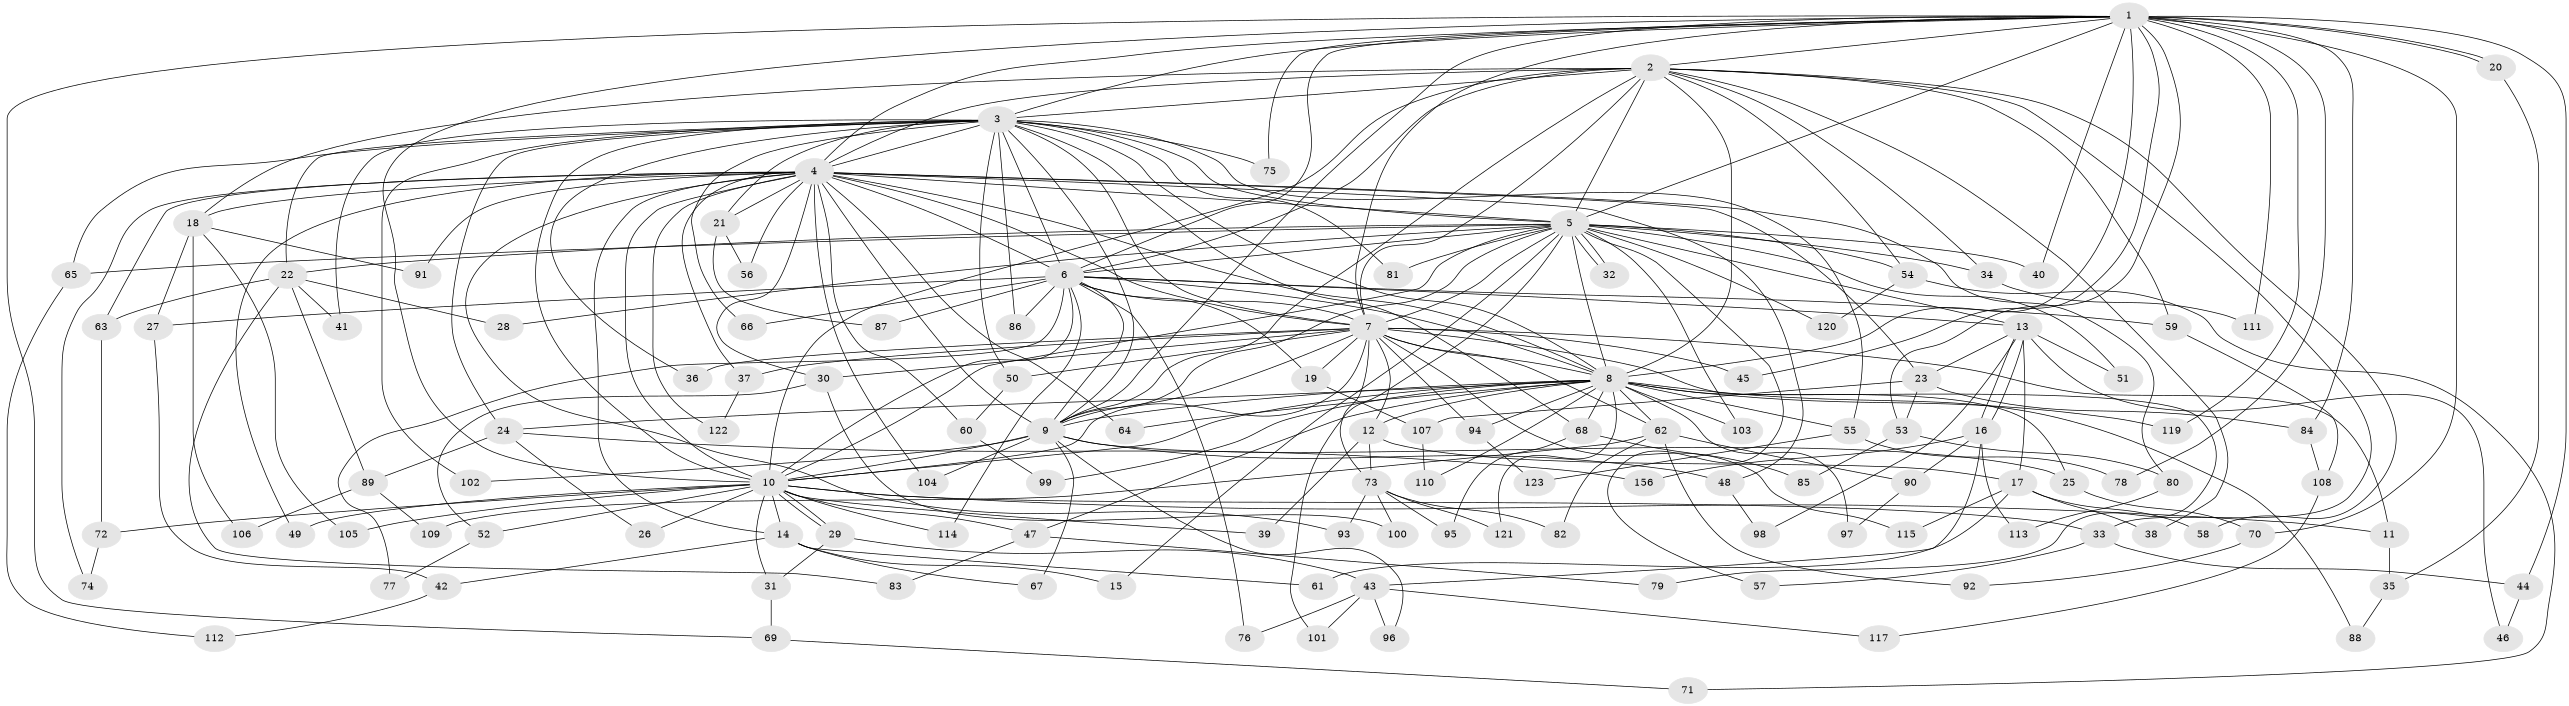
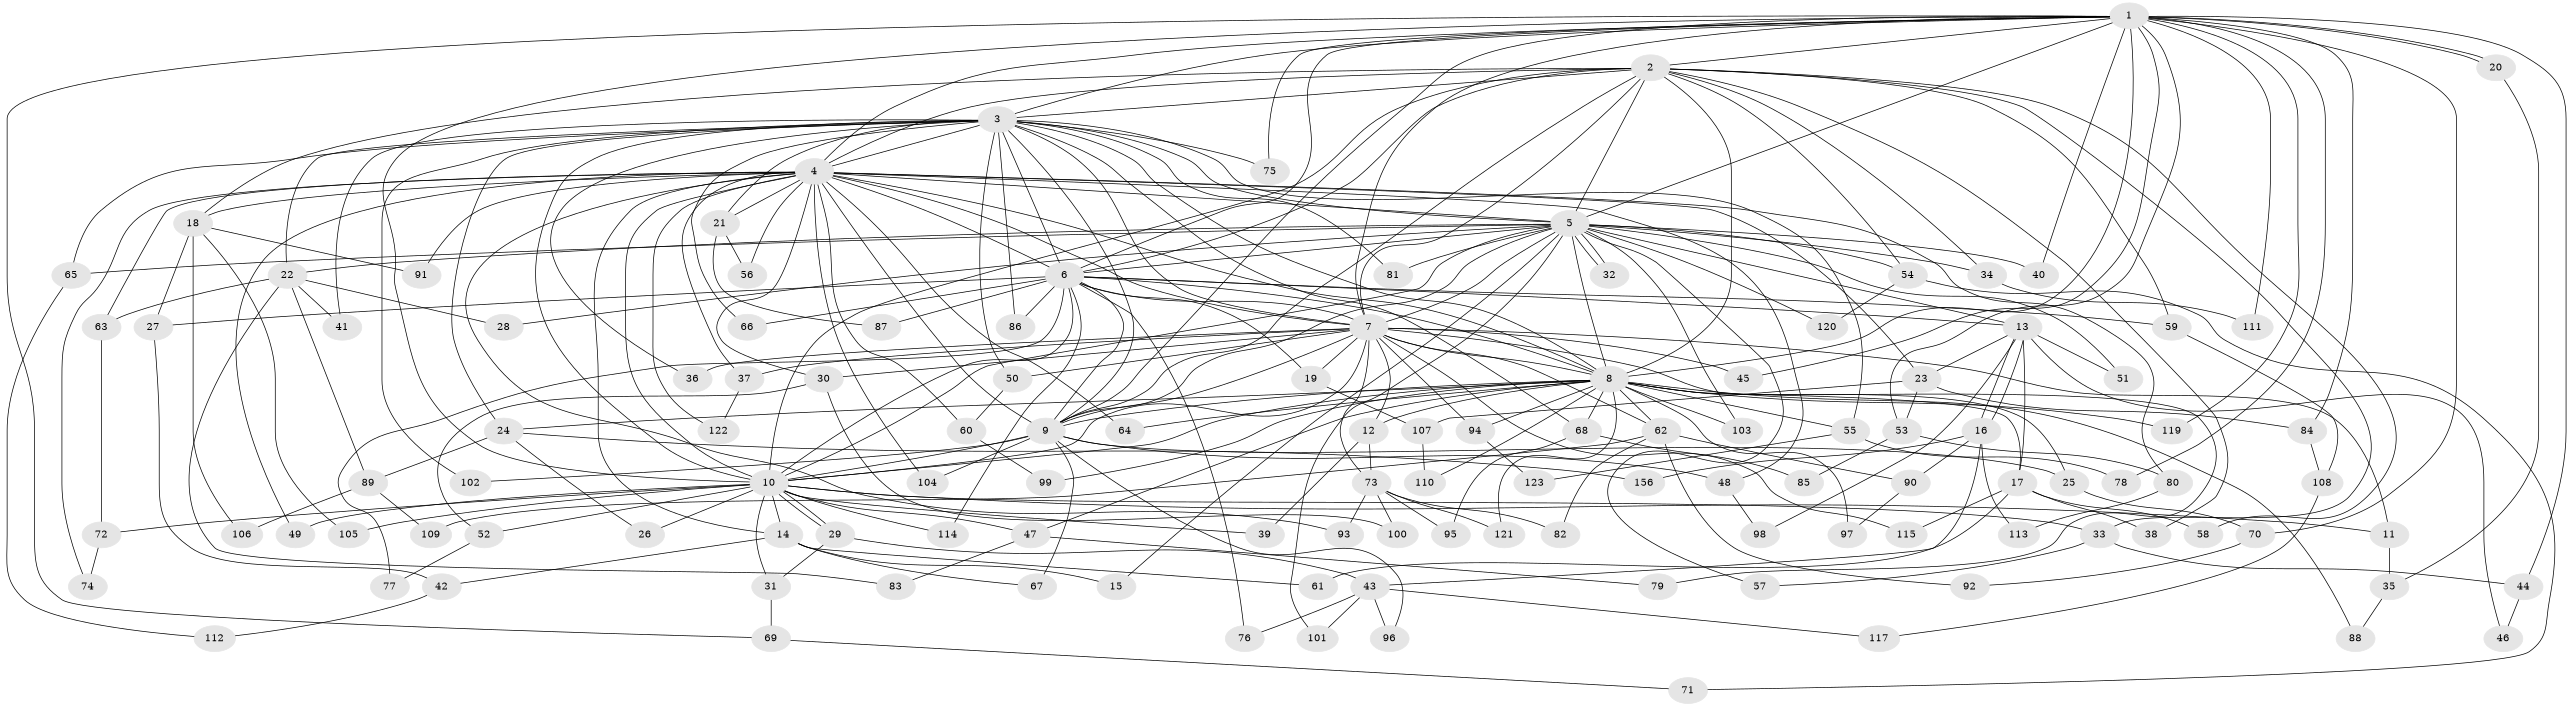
(1691, 464) -> (1846, 397)
